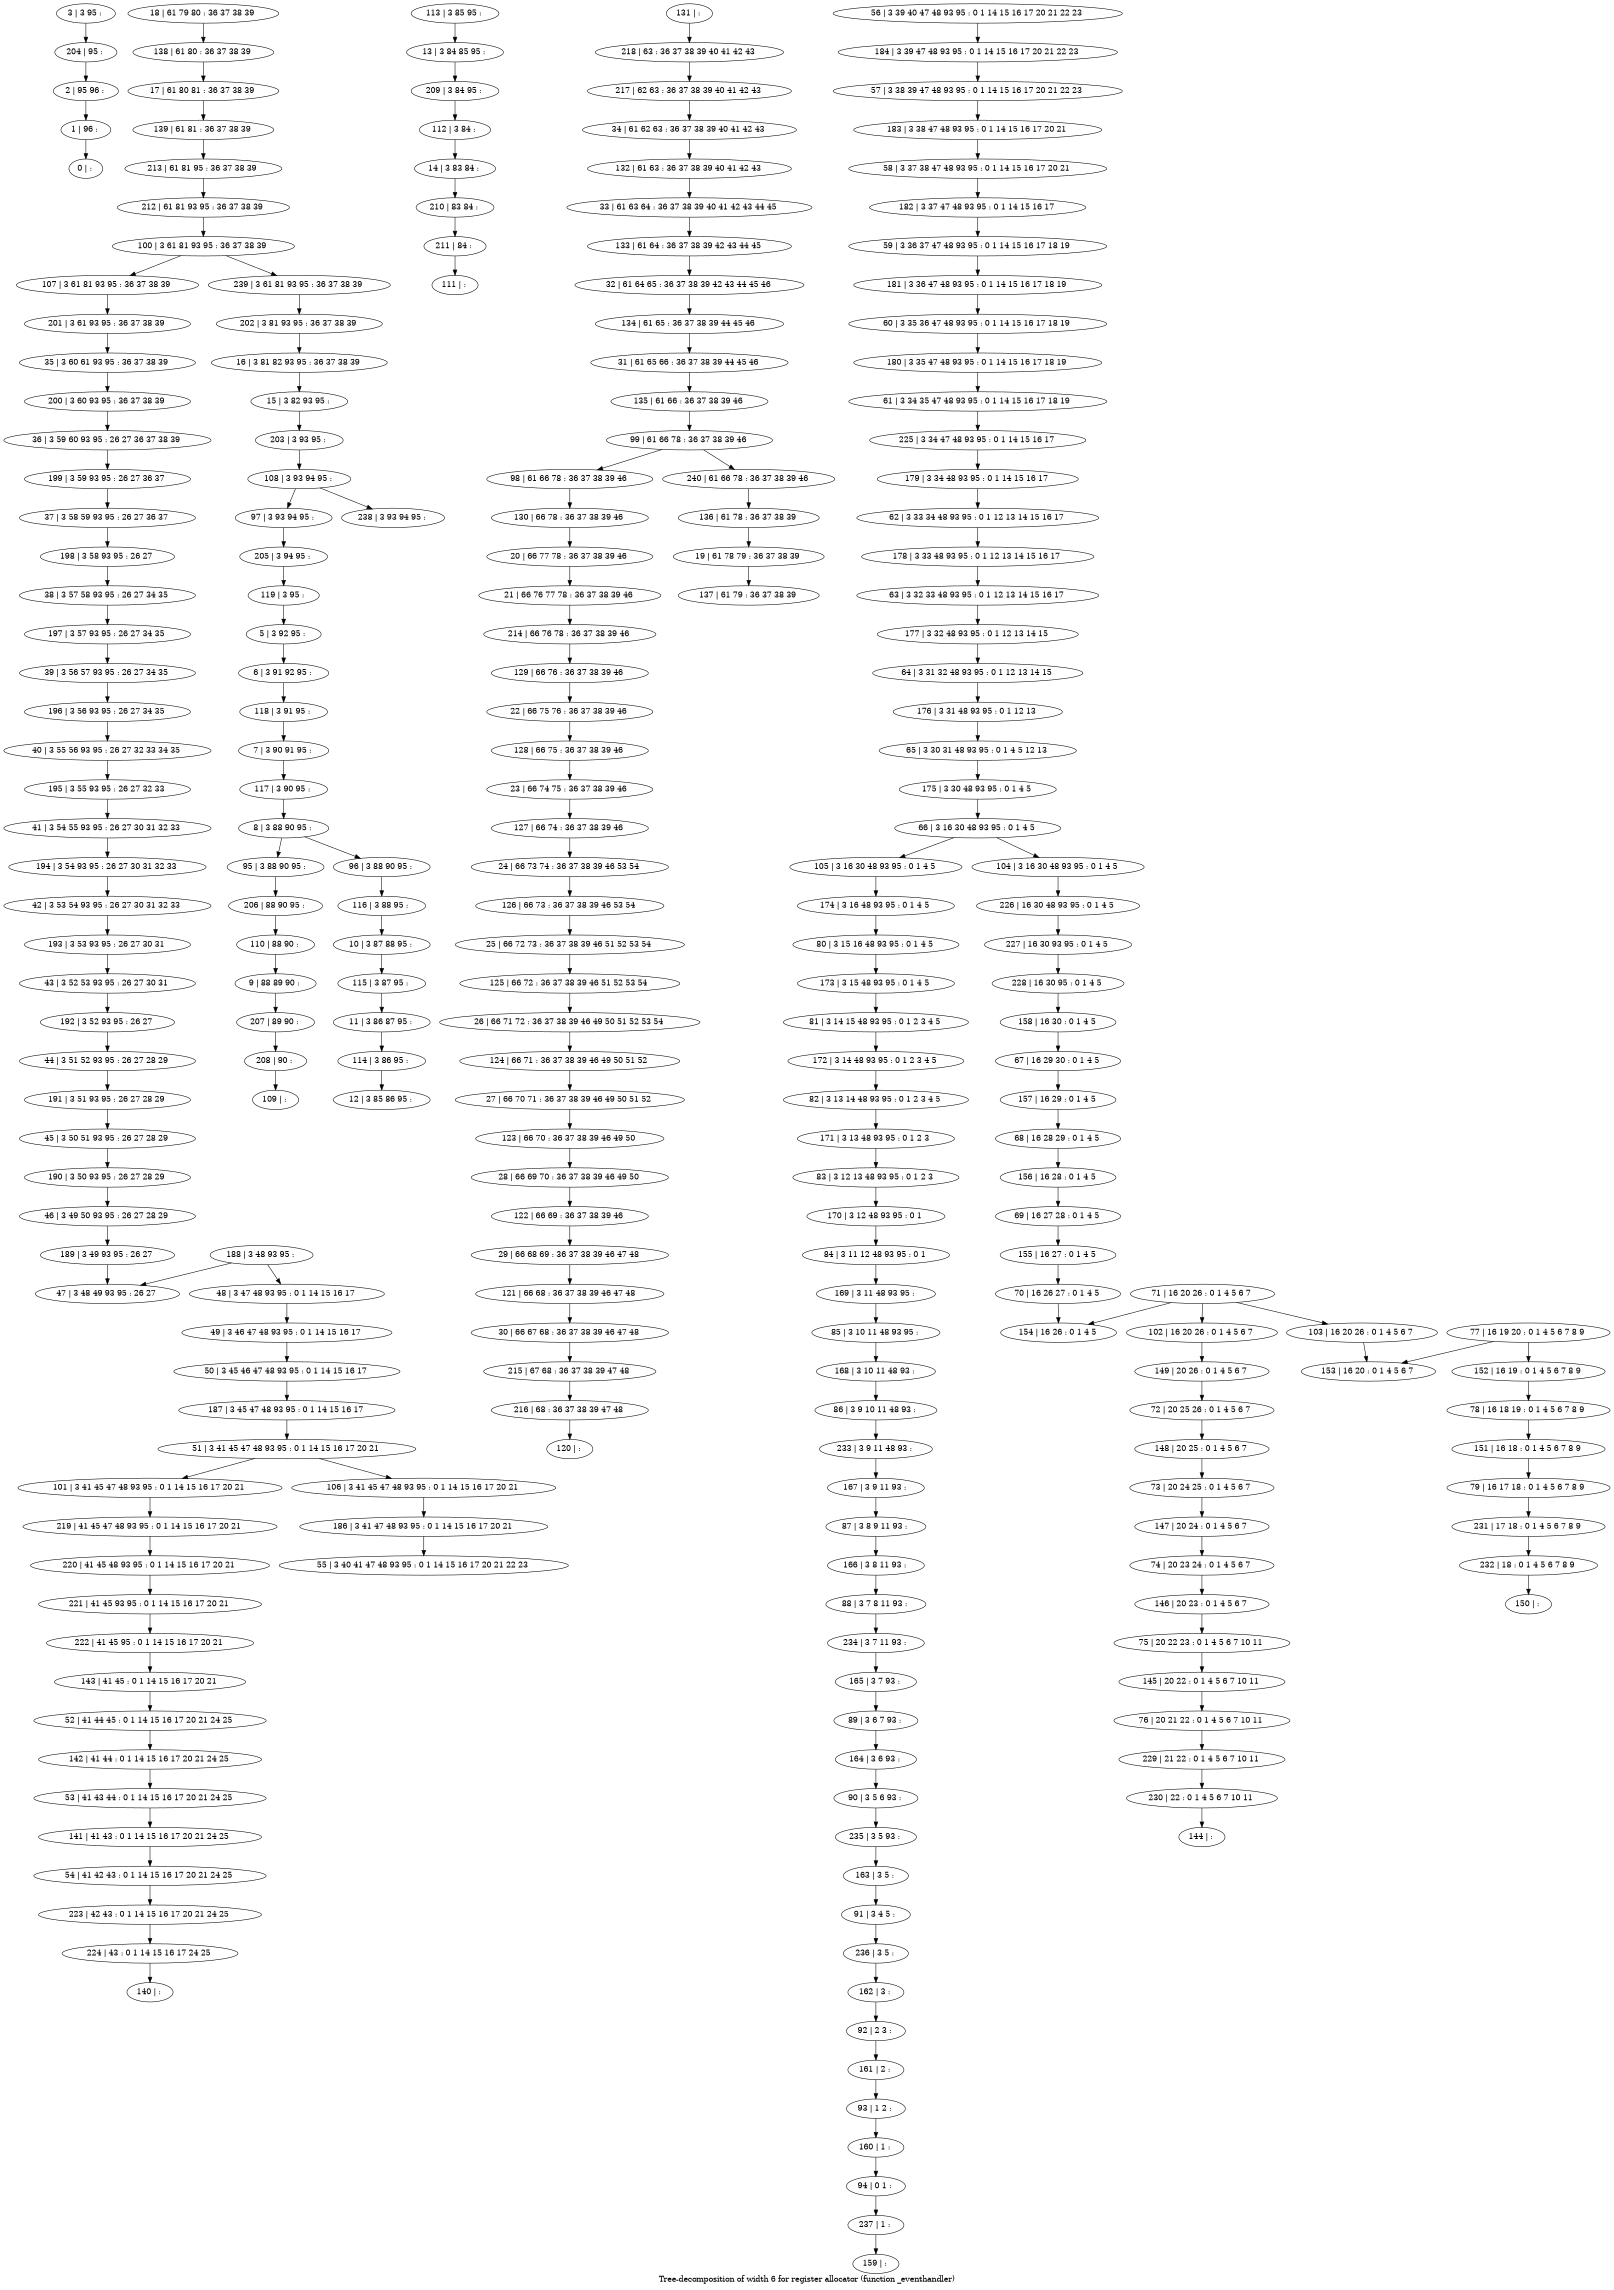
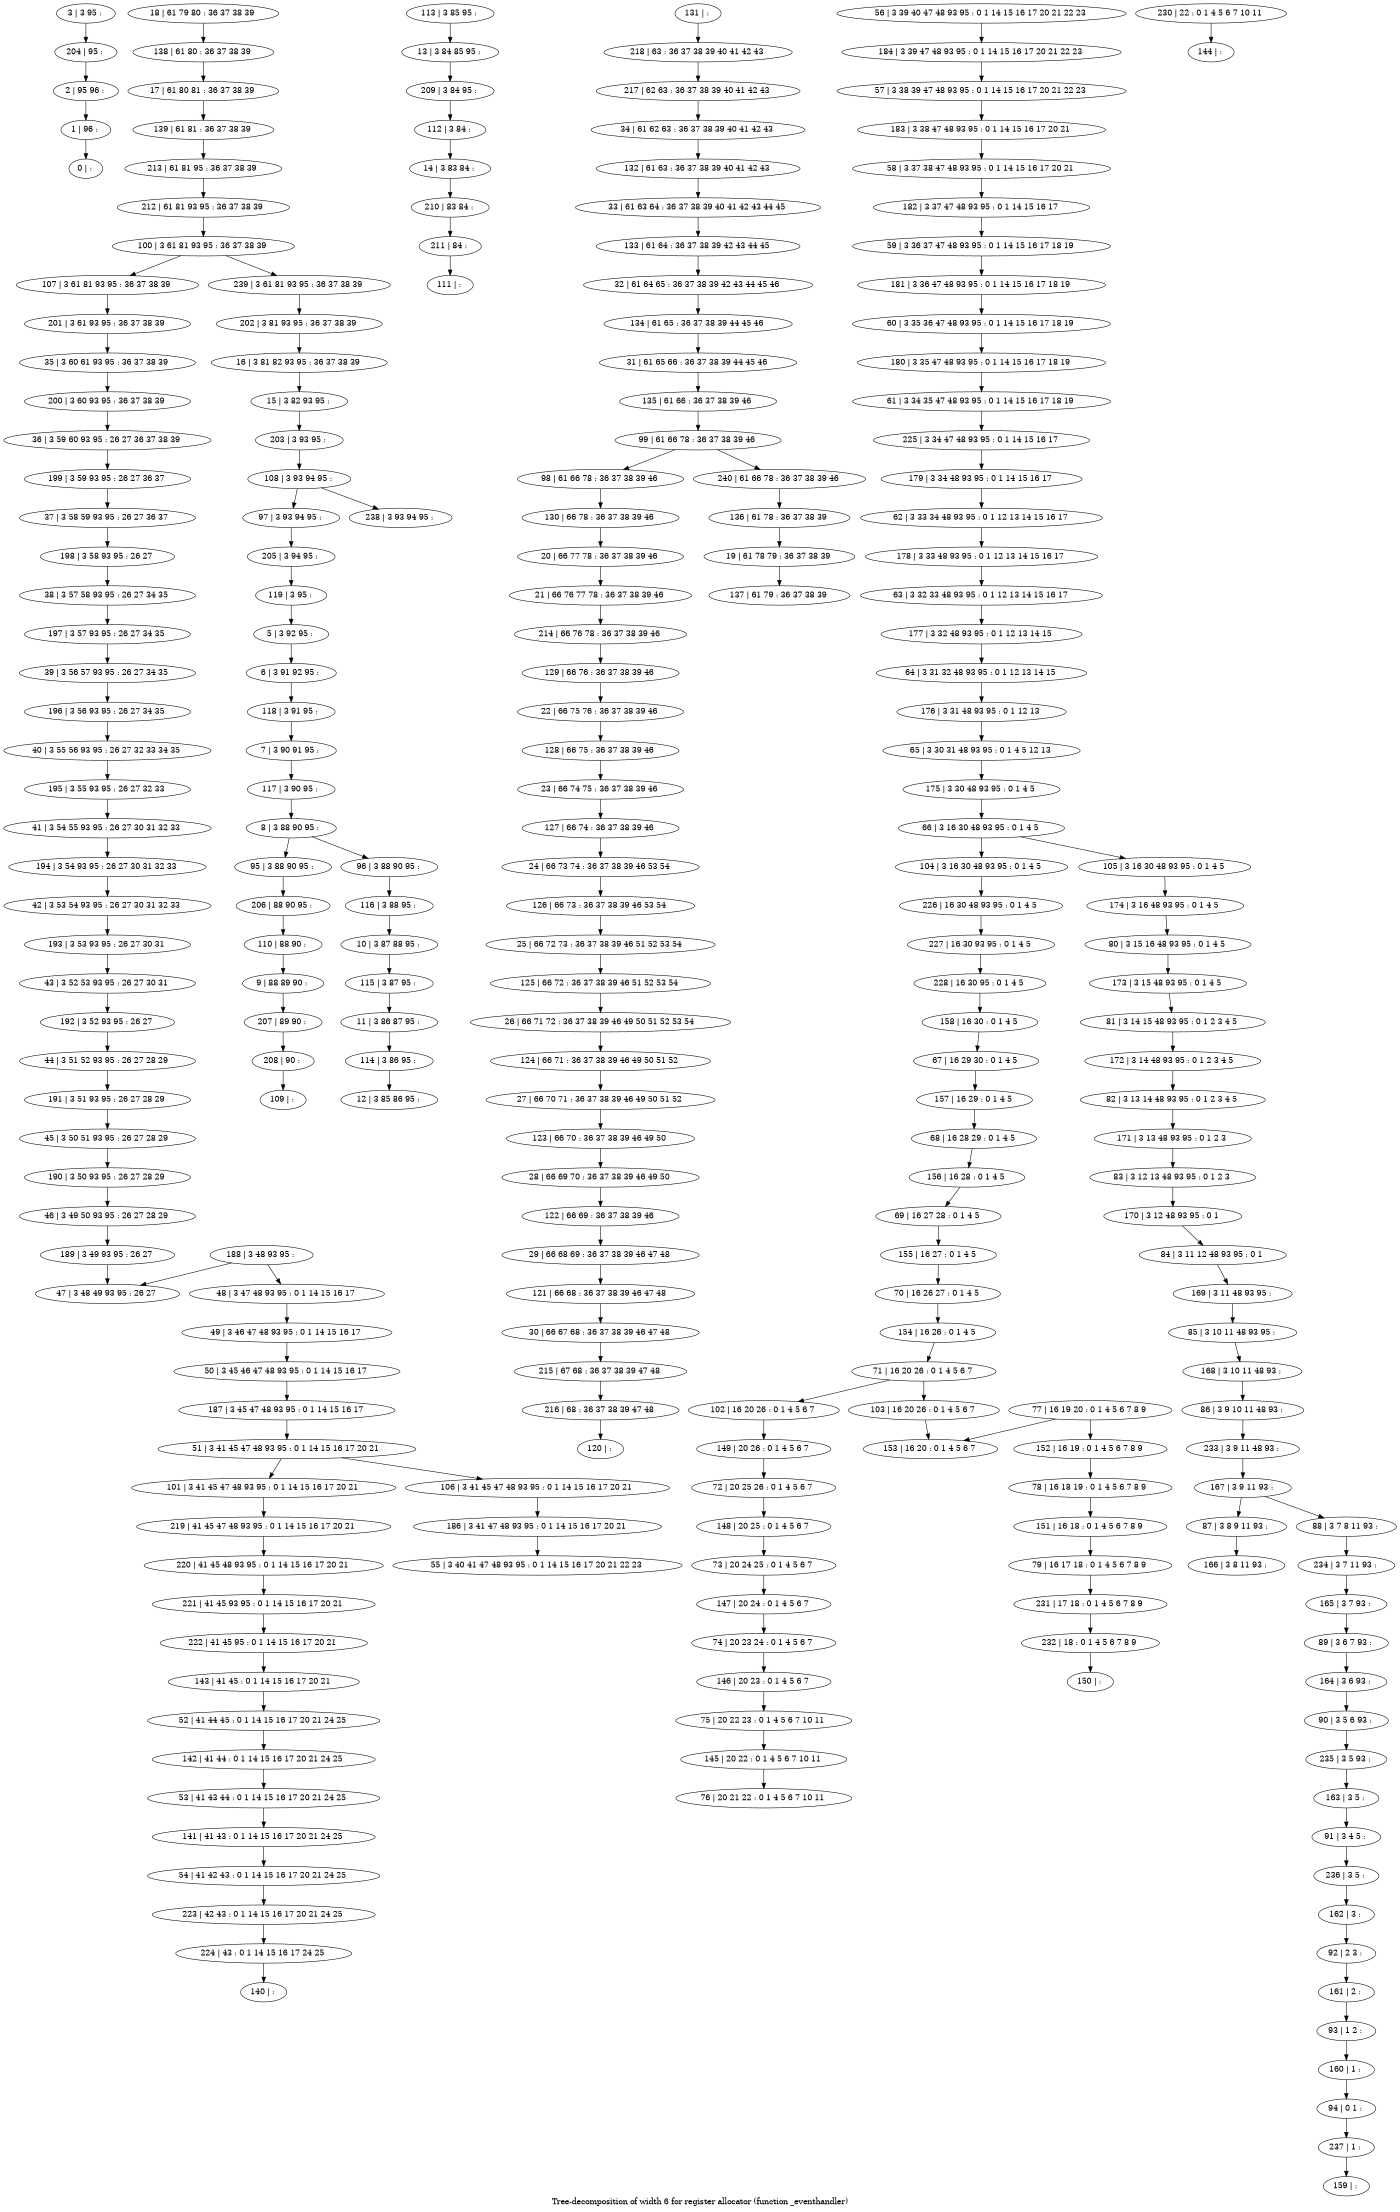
(1132, 1313) -> (932, 1350)
(876, 1582) -> (1292, 1506)
(1202, 1759) -> none
